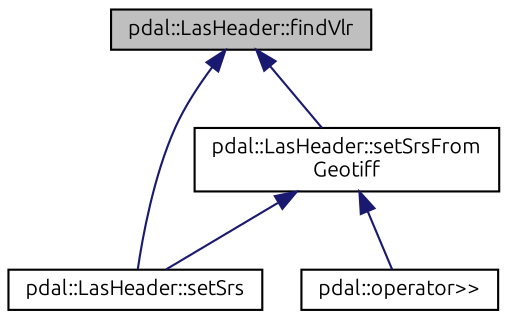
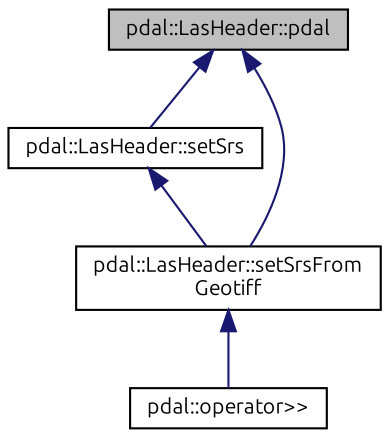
(241, 30) -> (228, 30)
(222, 236) -> (184, 216)
